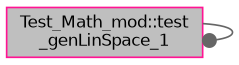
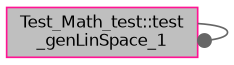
(105, 32) -> (102, 32)
